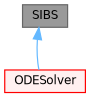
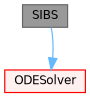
(37, 55) -> (53, 43)
